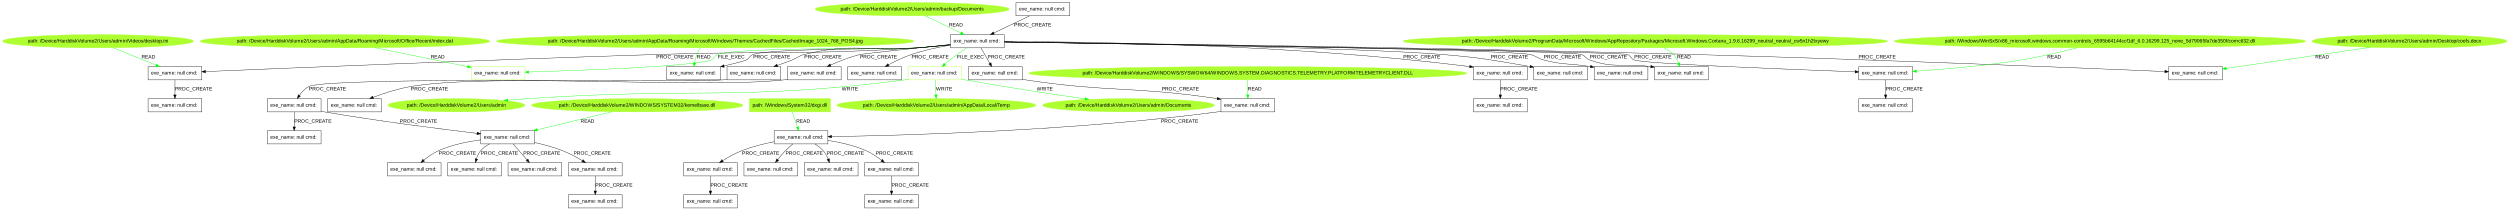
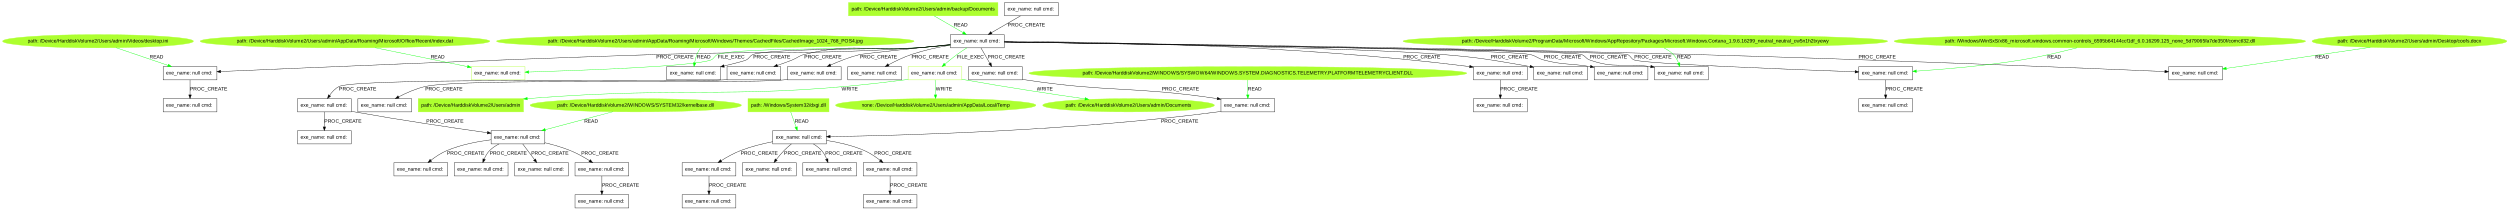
(912, 9) -> (923, 9)
(456, 105) -> (471, 105)
(936, 105) -> (936, 105)
